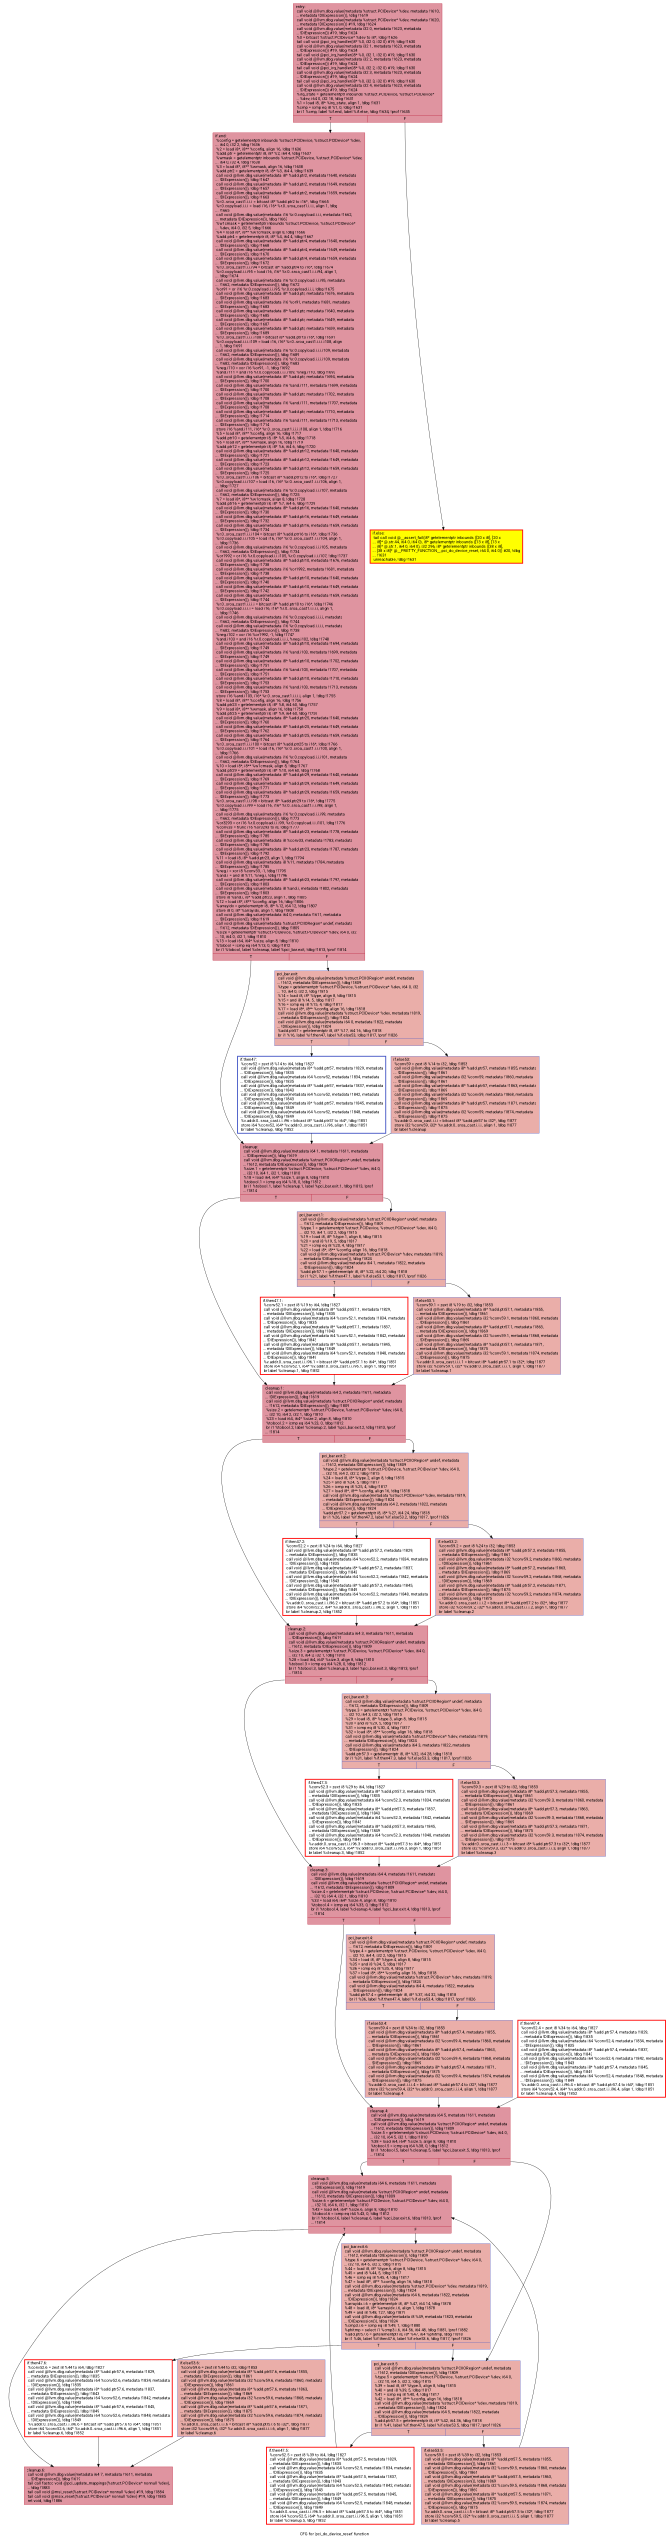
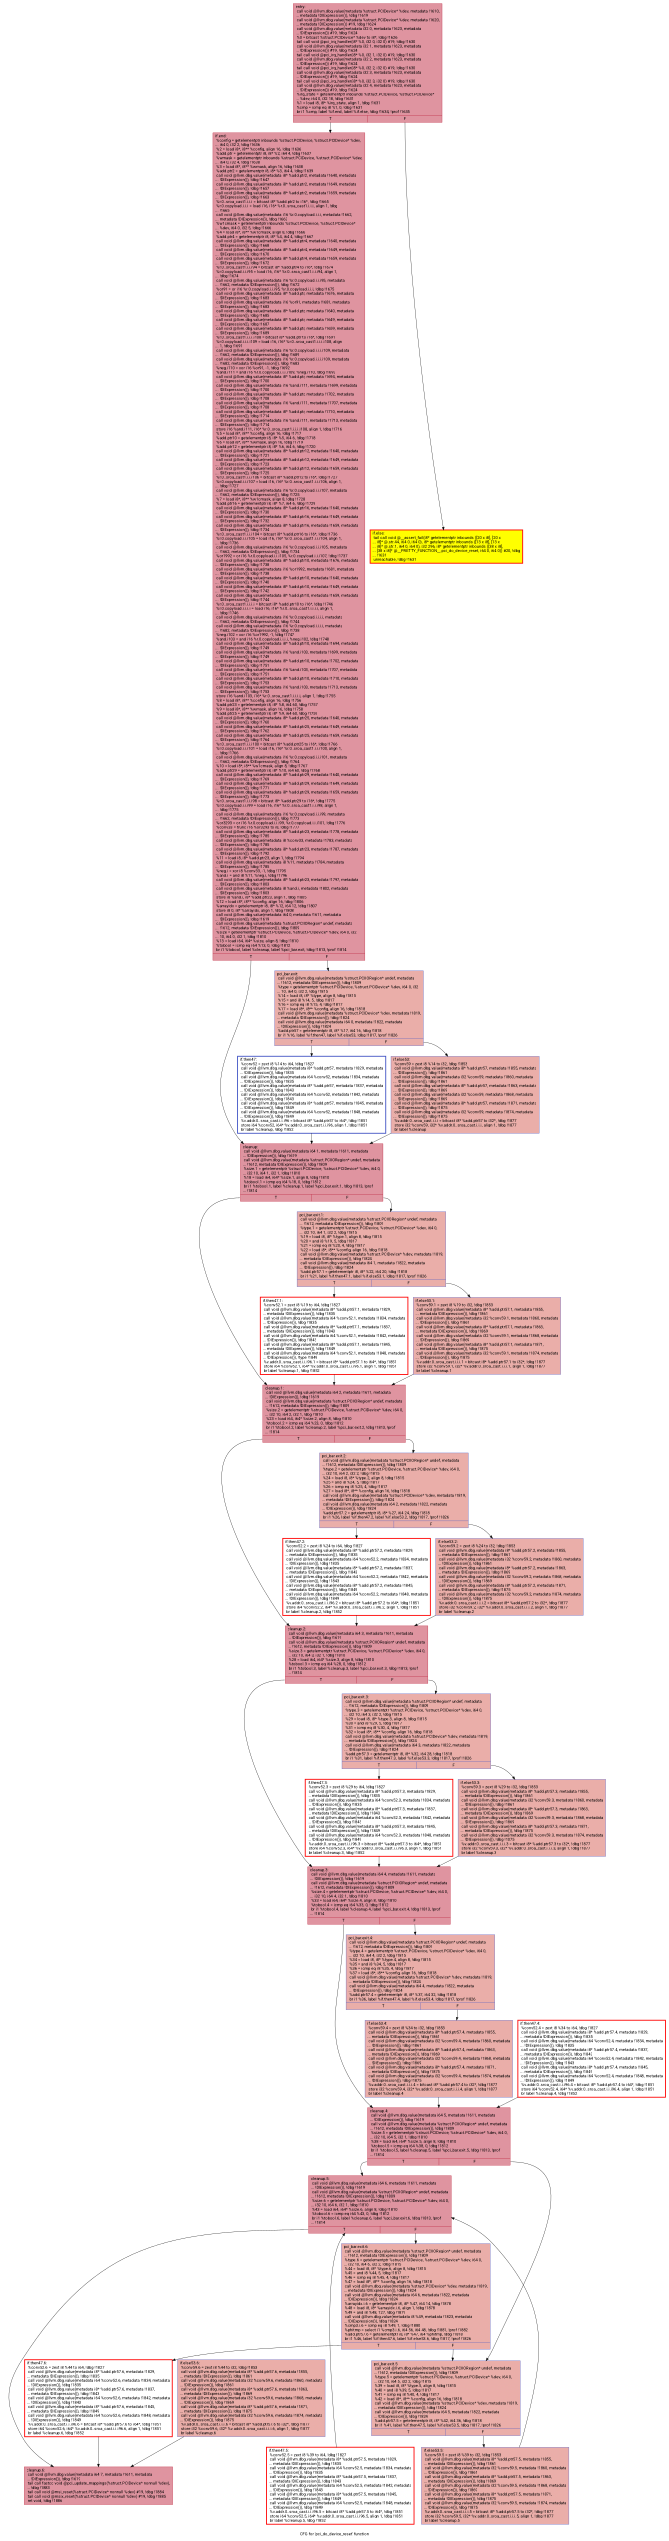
(290, 1358) -> (290, 1358)
(360, 2436) -> none
